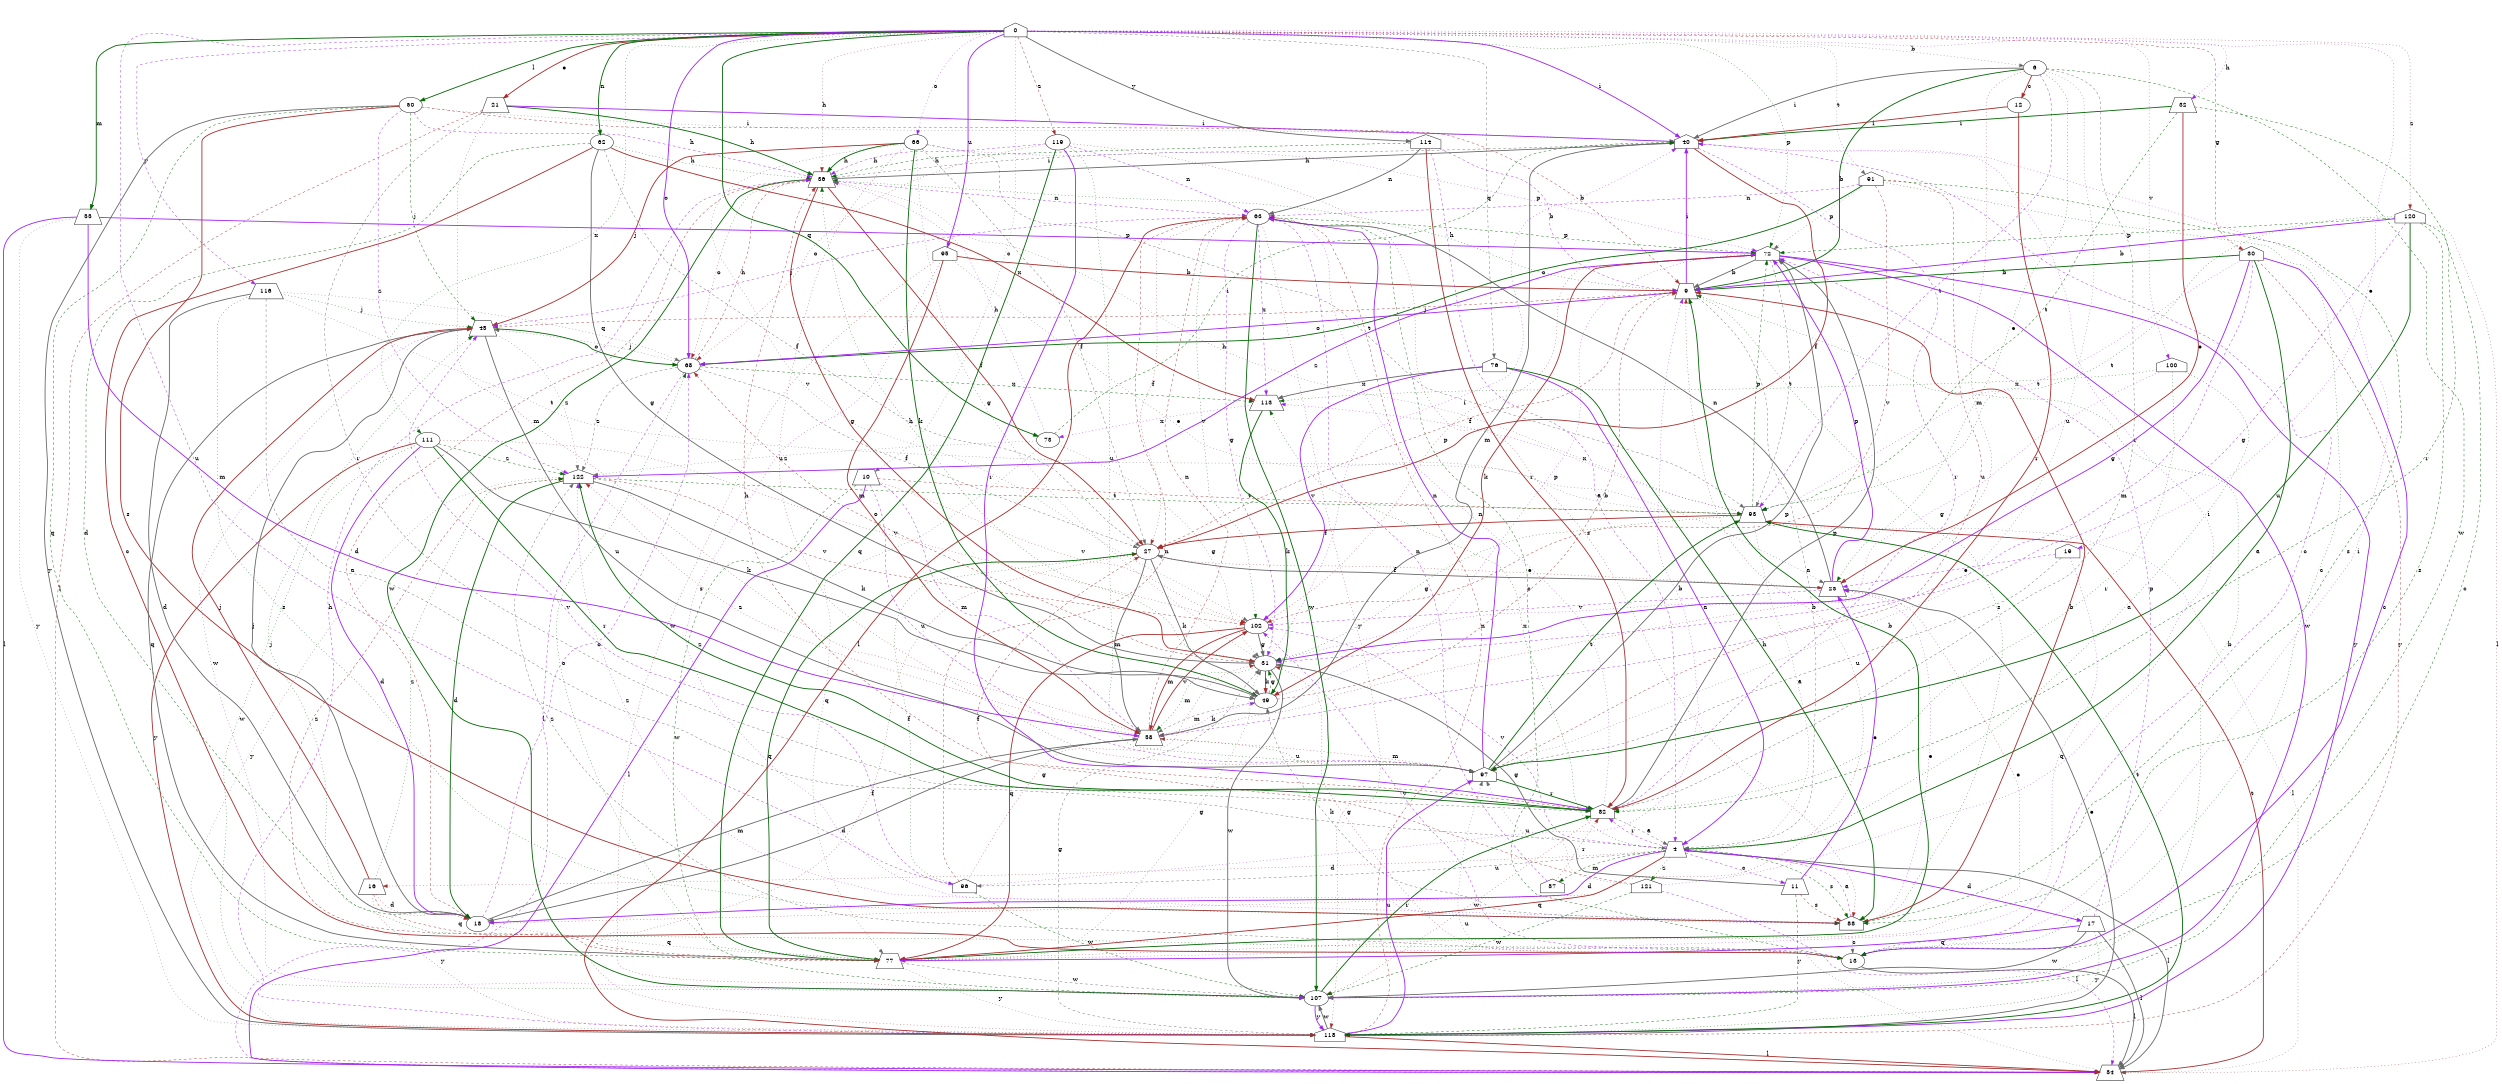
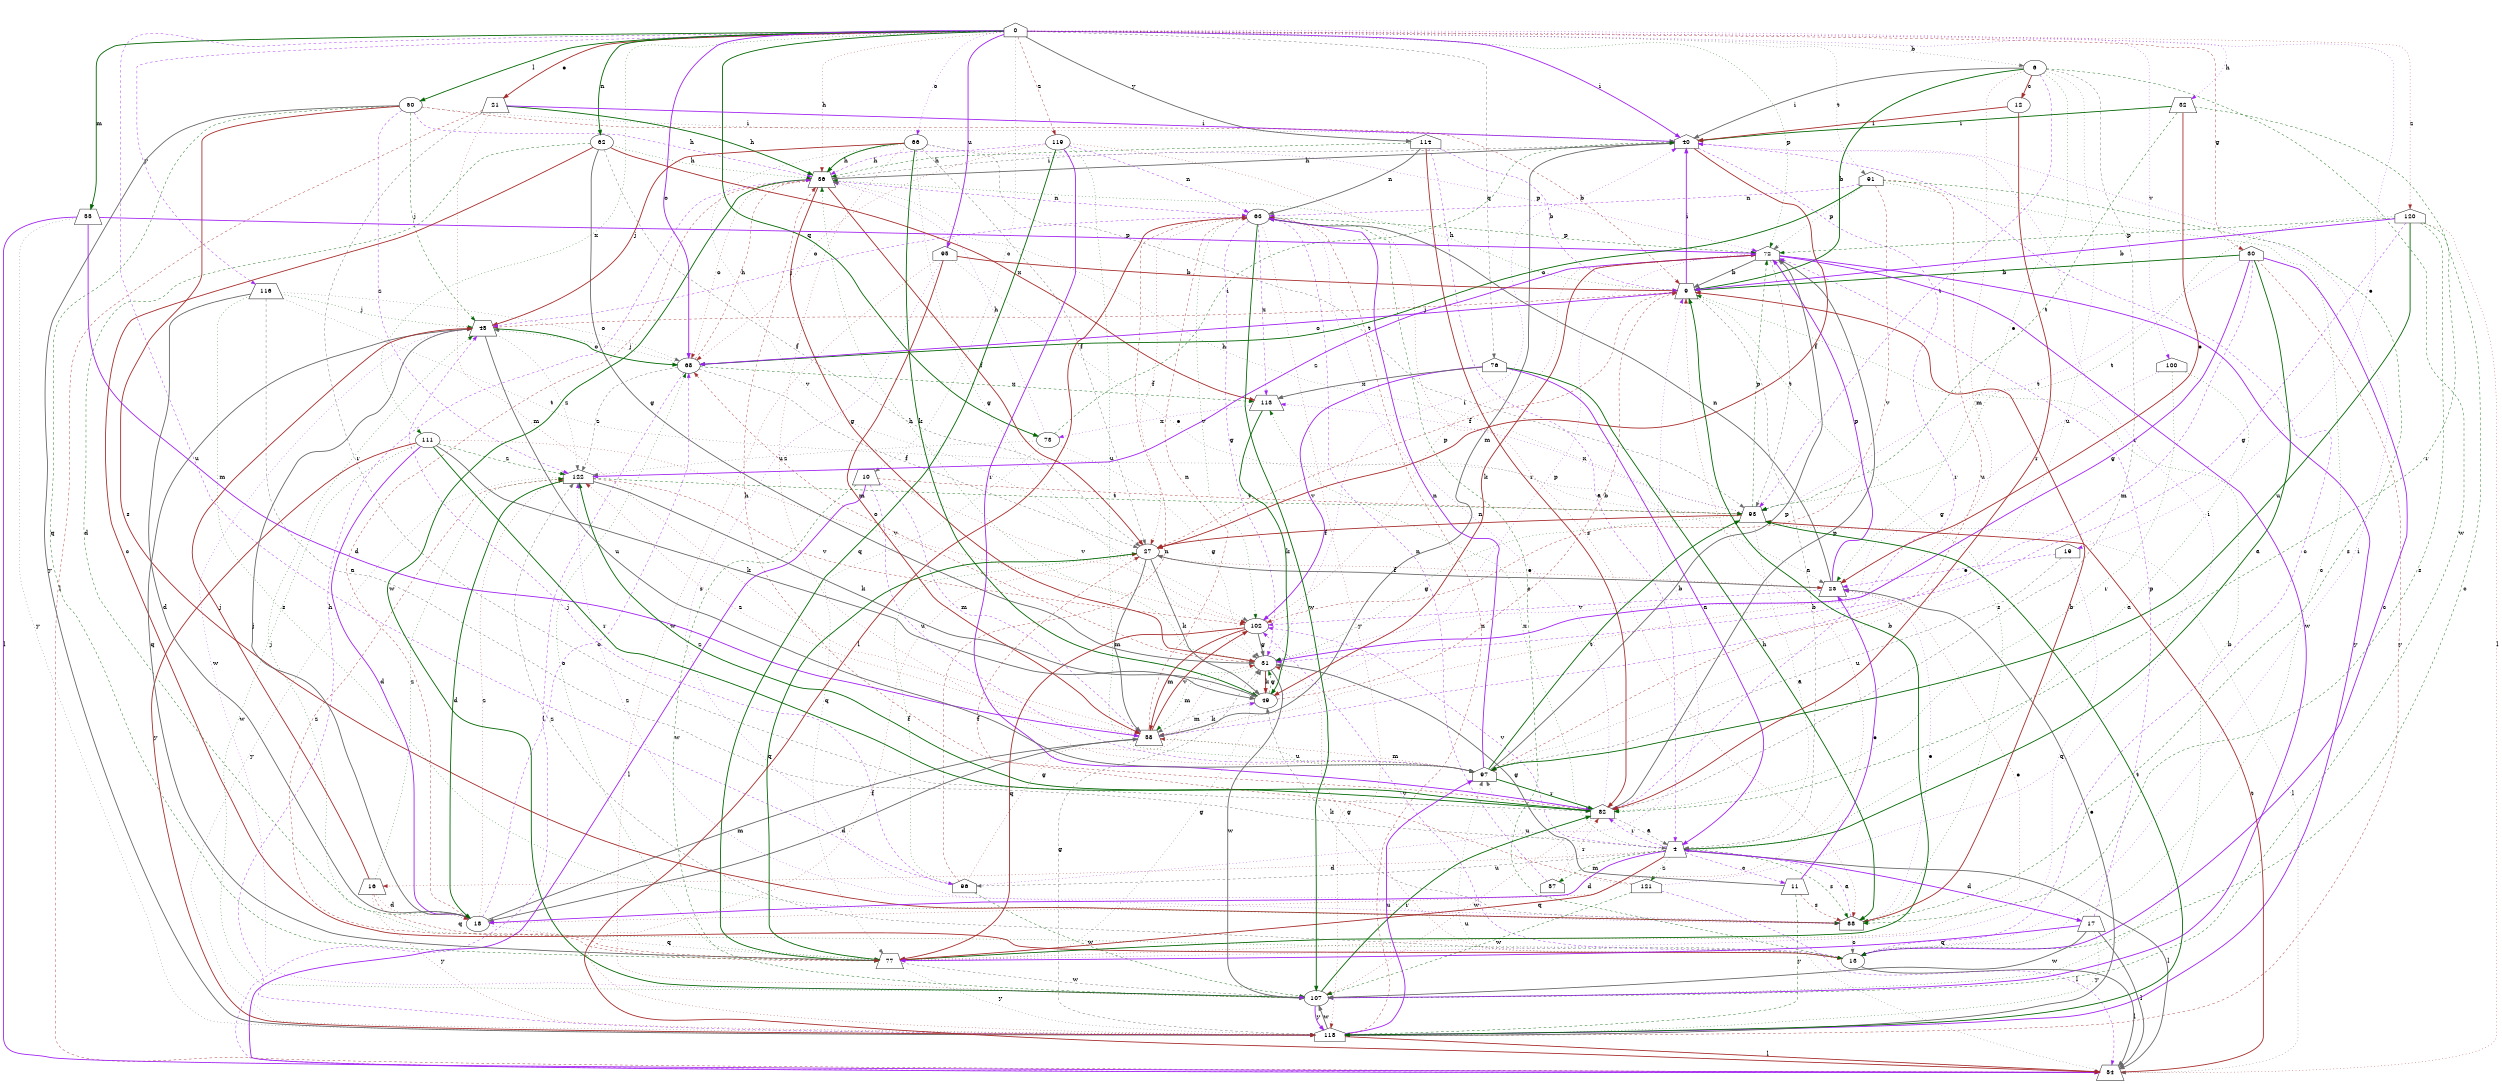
(603, 328) -> (603, 328)
(1720, 389) -> none
(568, 608) -> (568, 608)
none -> (482, 684)
